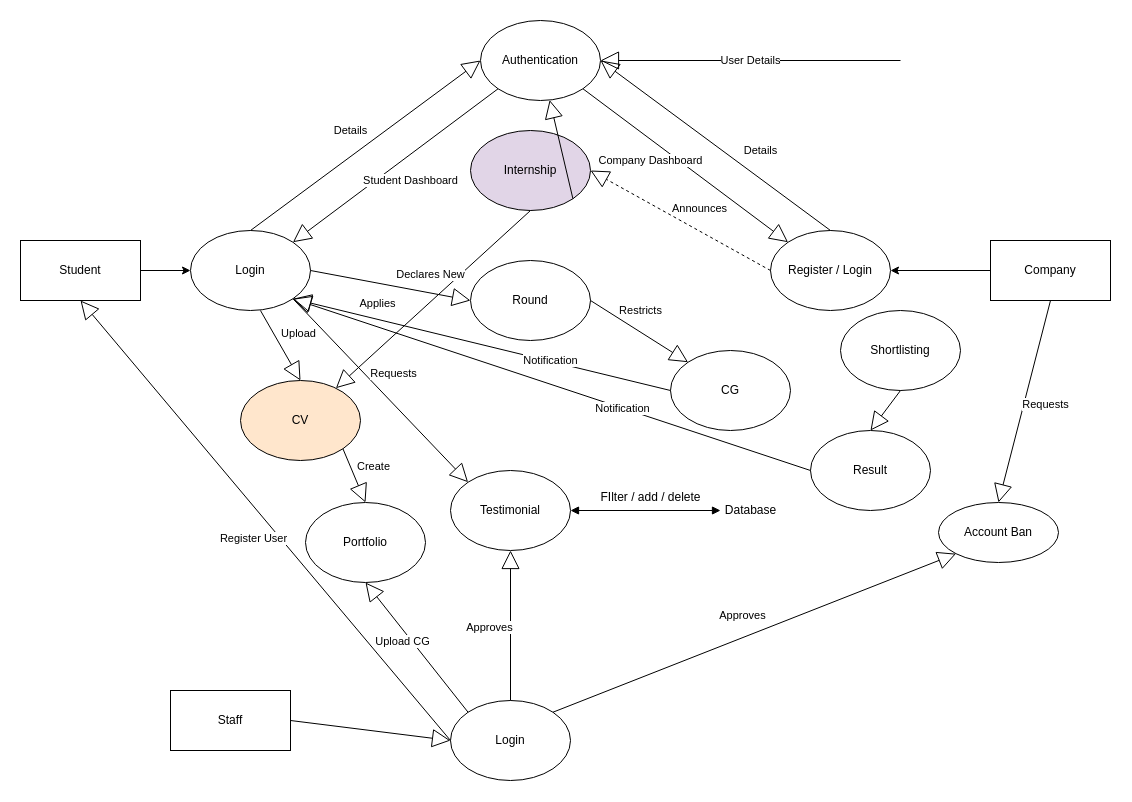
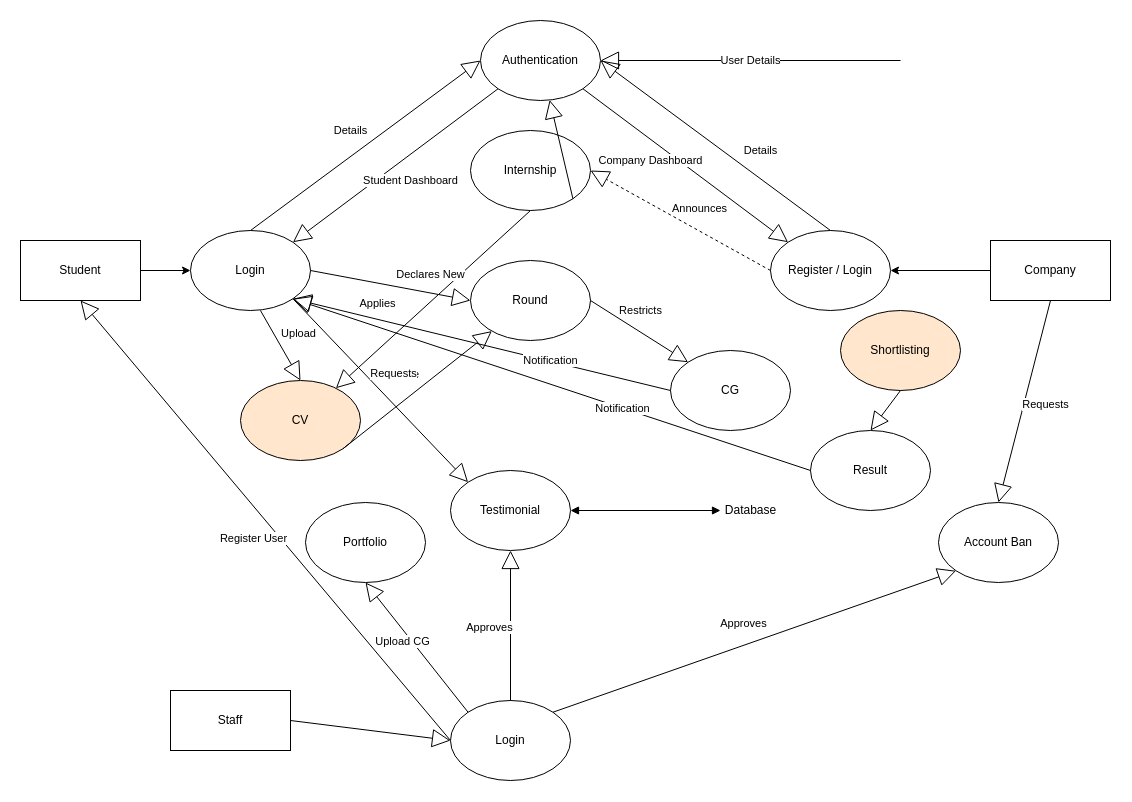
(531, 171) -> (531, 171)
(901, 351) -> (901, 351)
(351, 467) -> (410, 396)
(651, 498) -> none
(999, 533) -> (999, 543)
